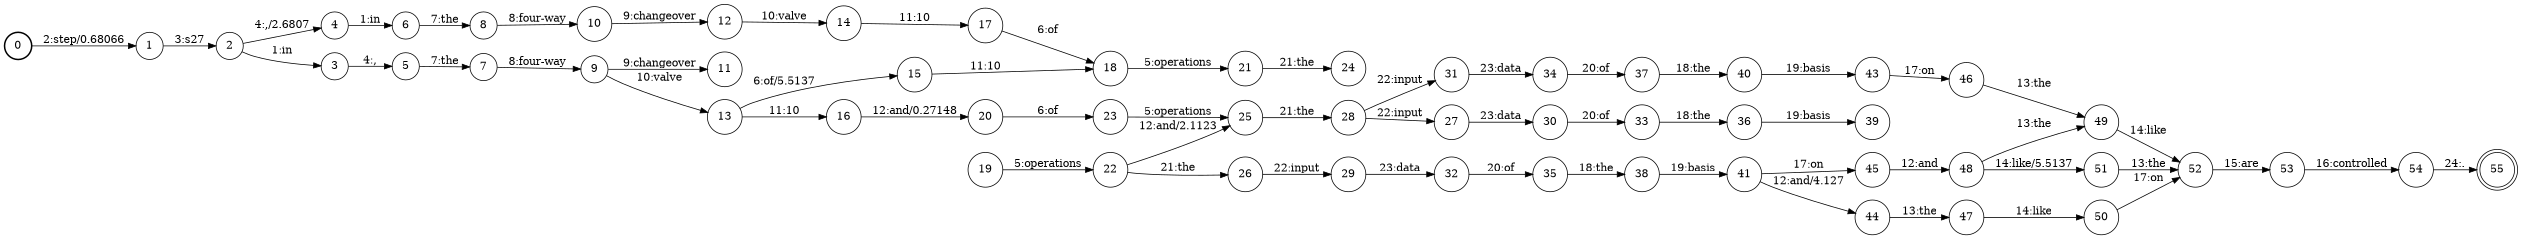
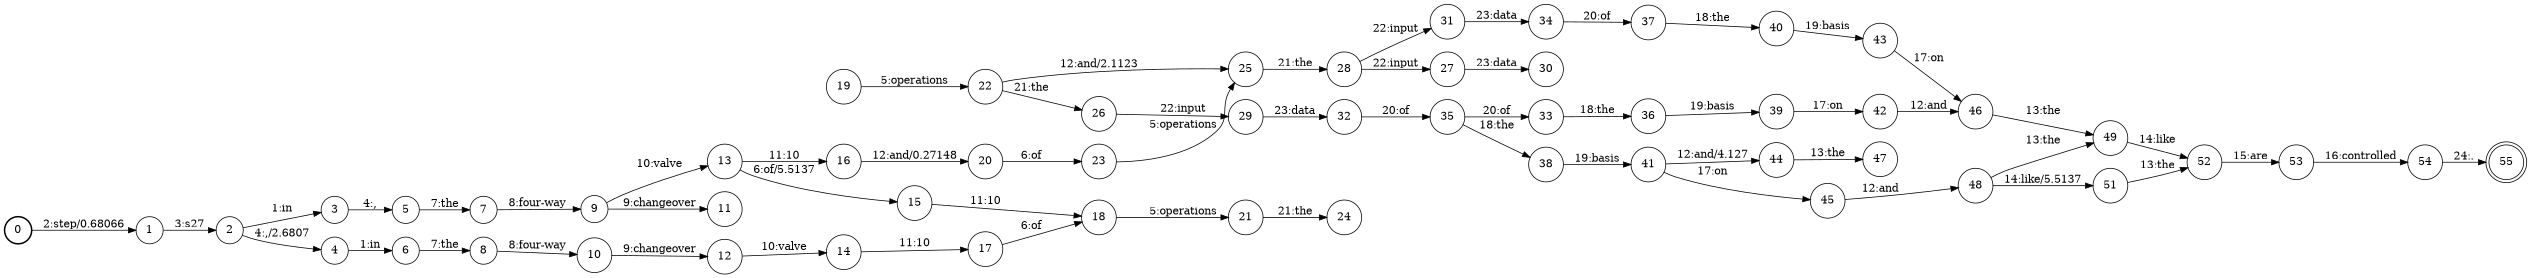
none -> (1880, 112)
(1592, 122) -> (1493, 117)
(2101, 217) -> none
